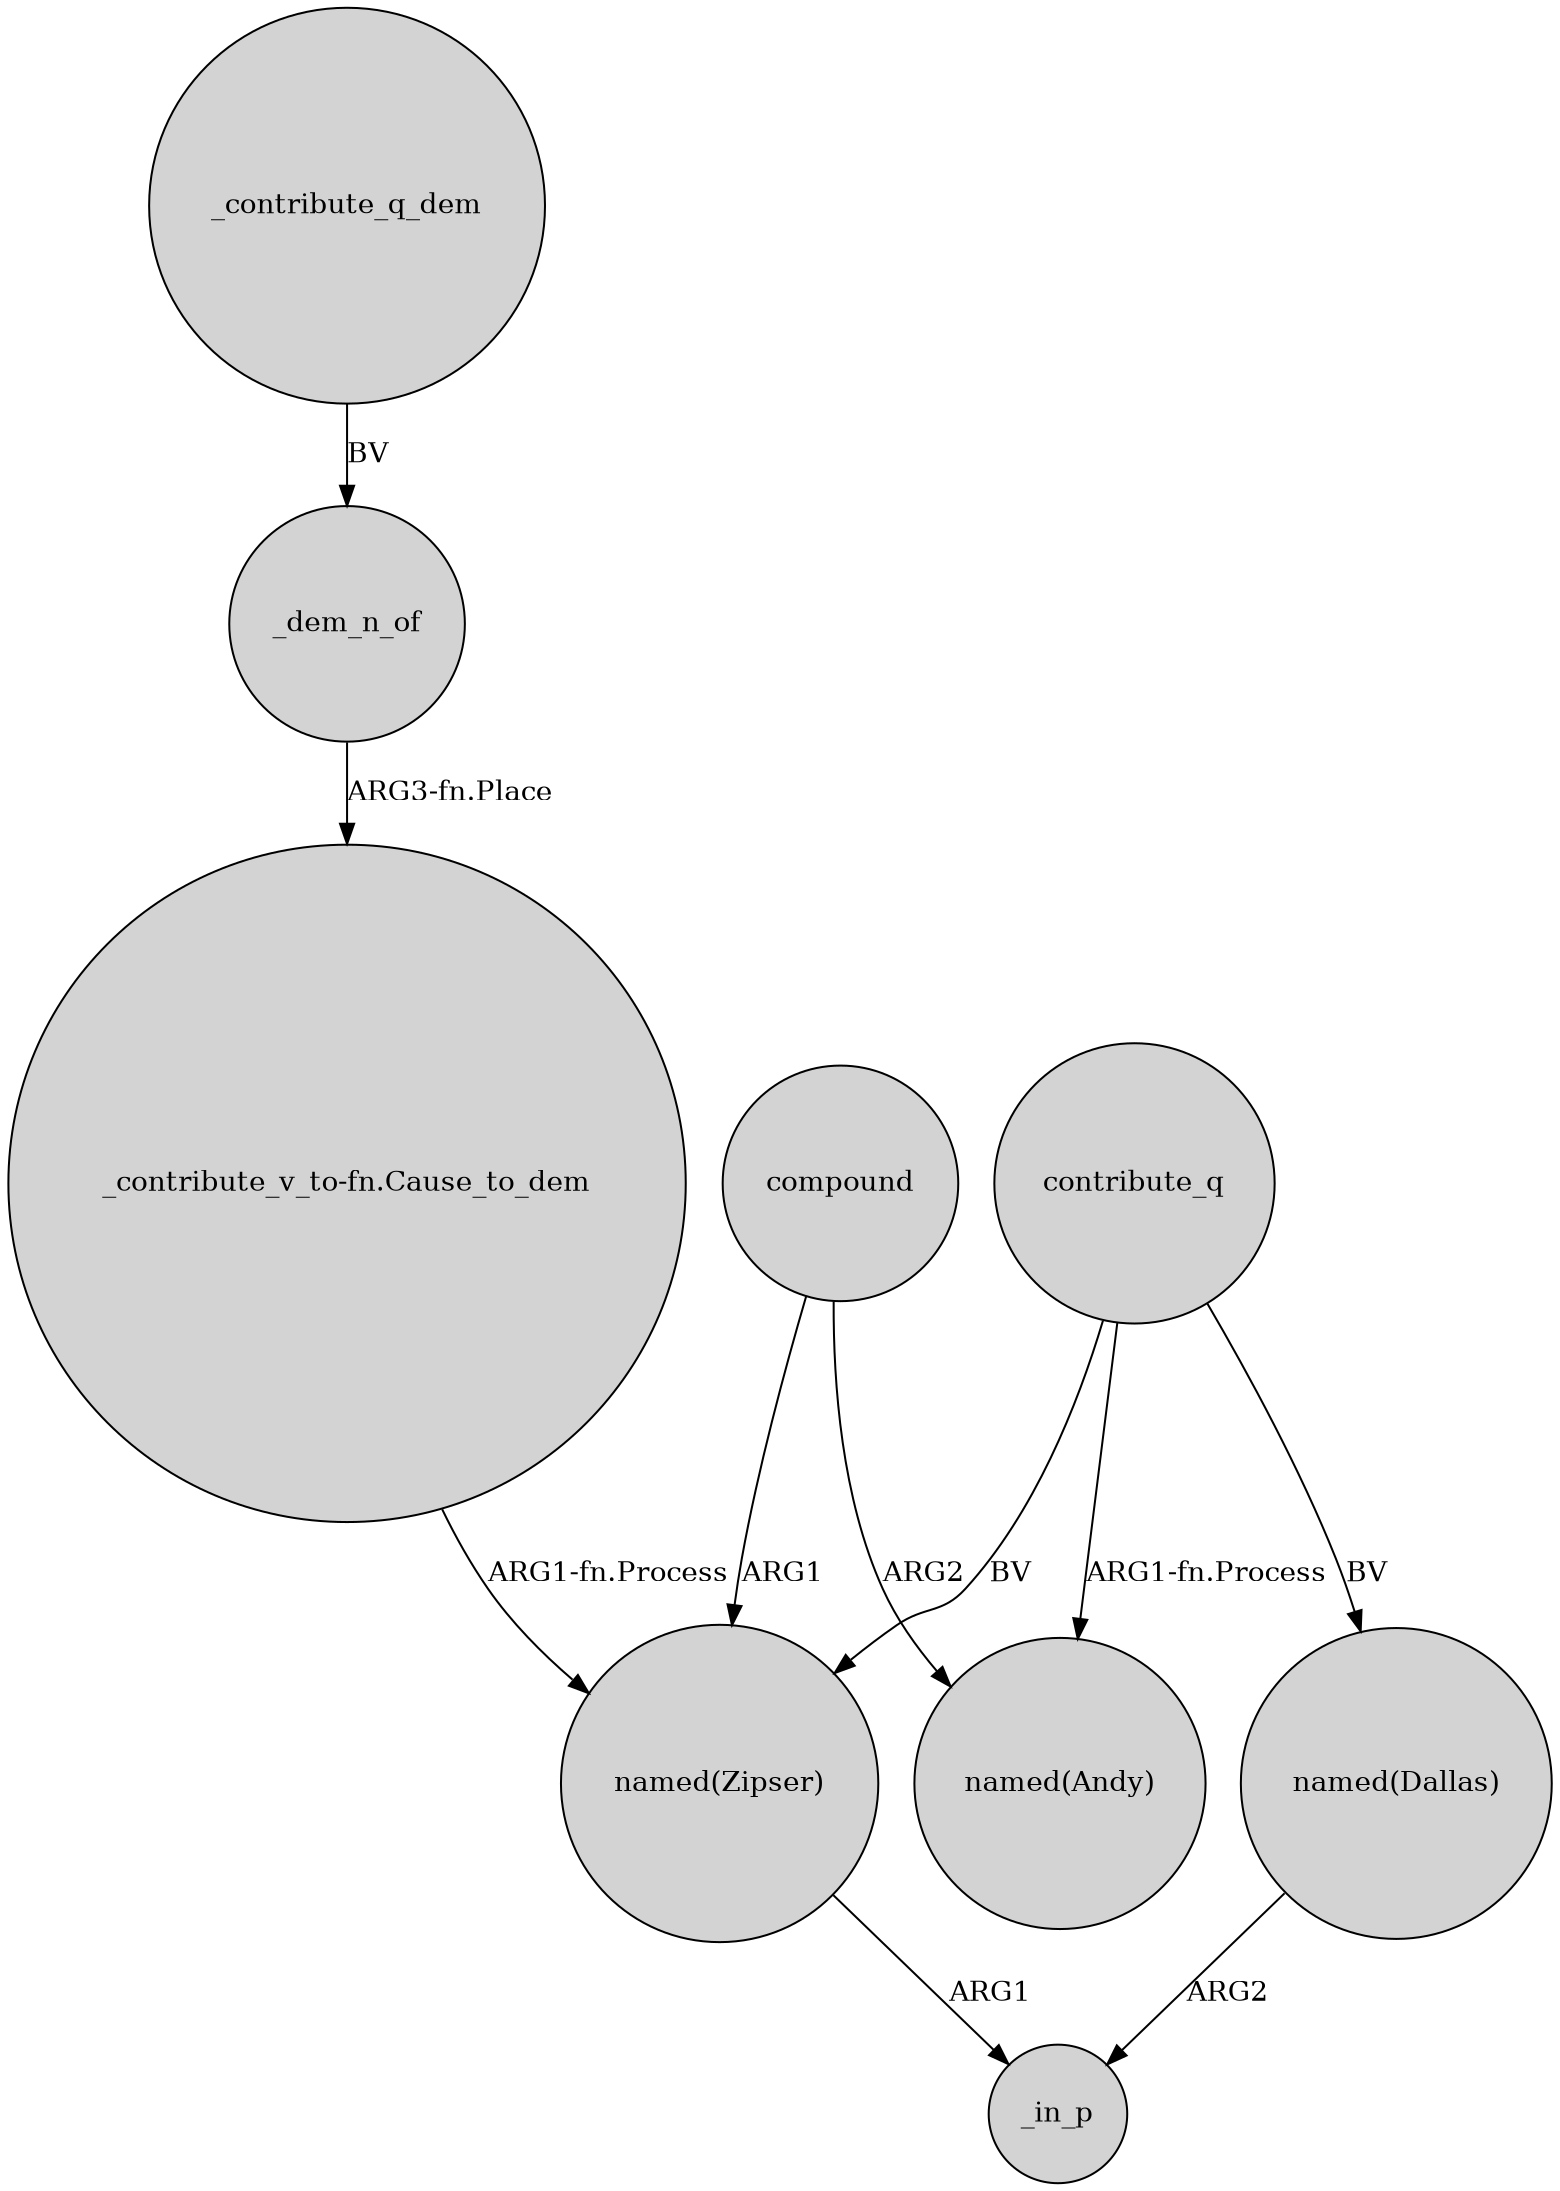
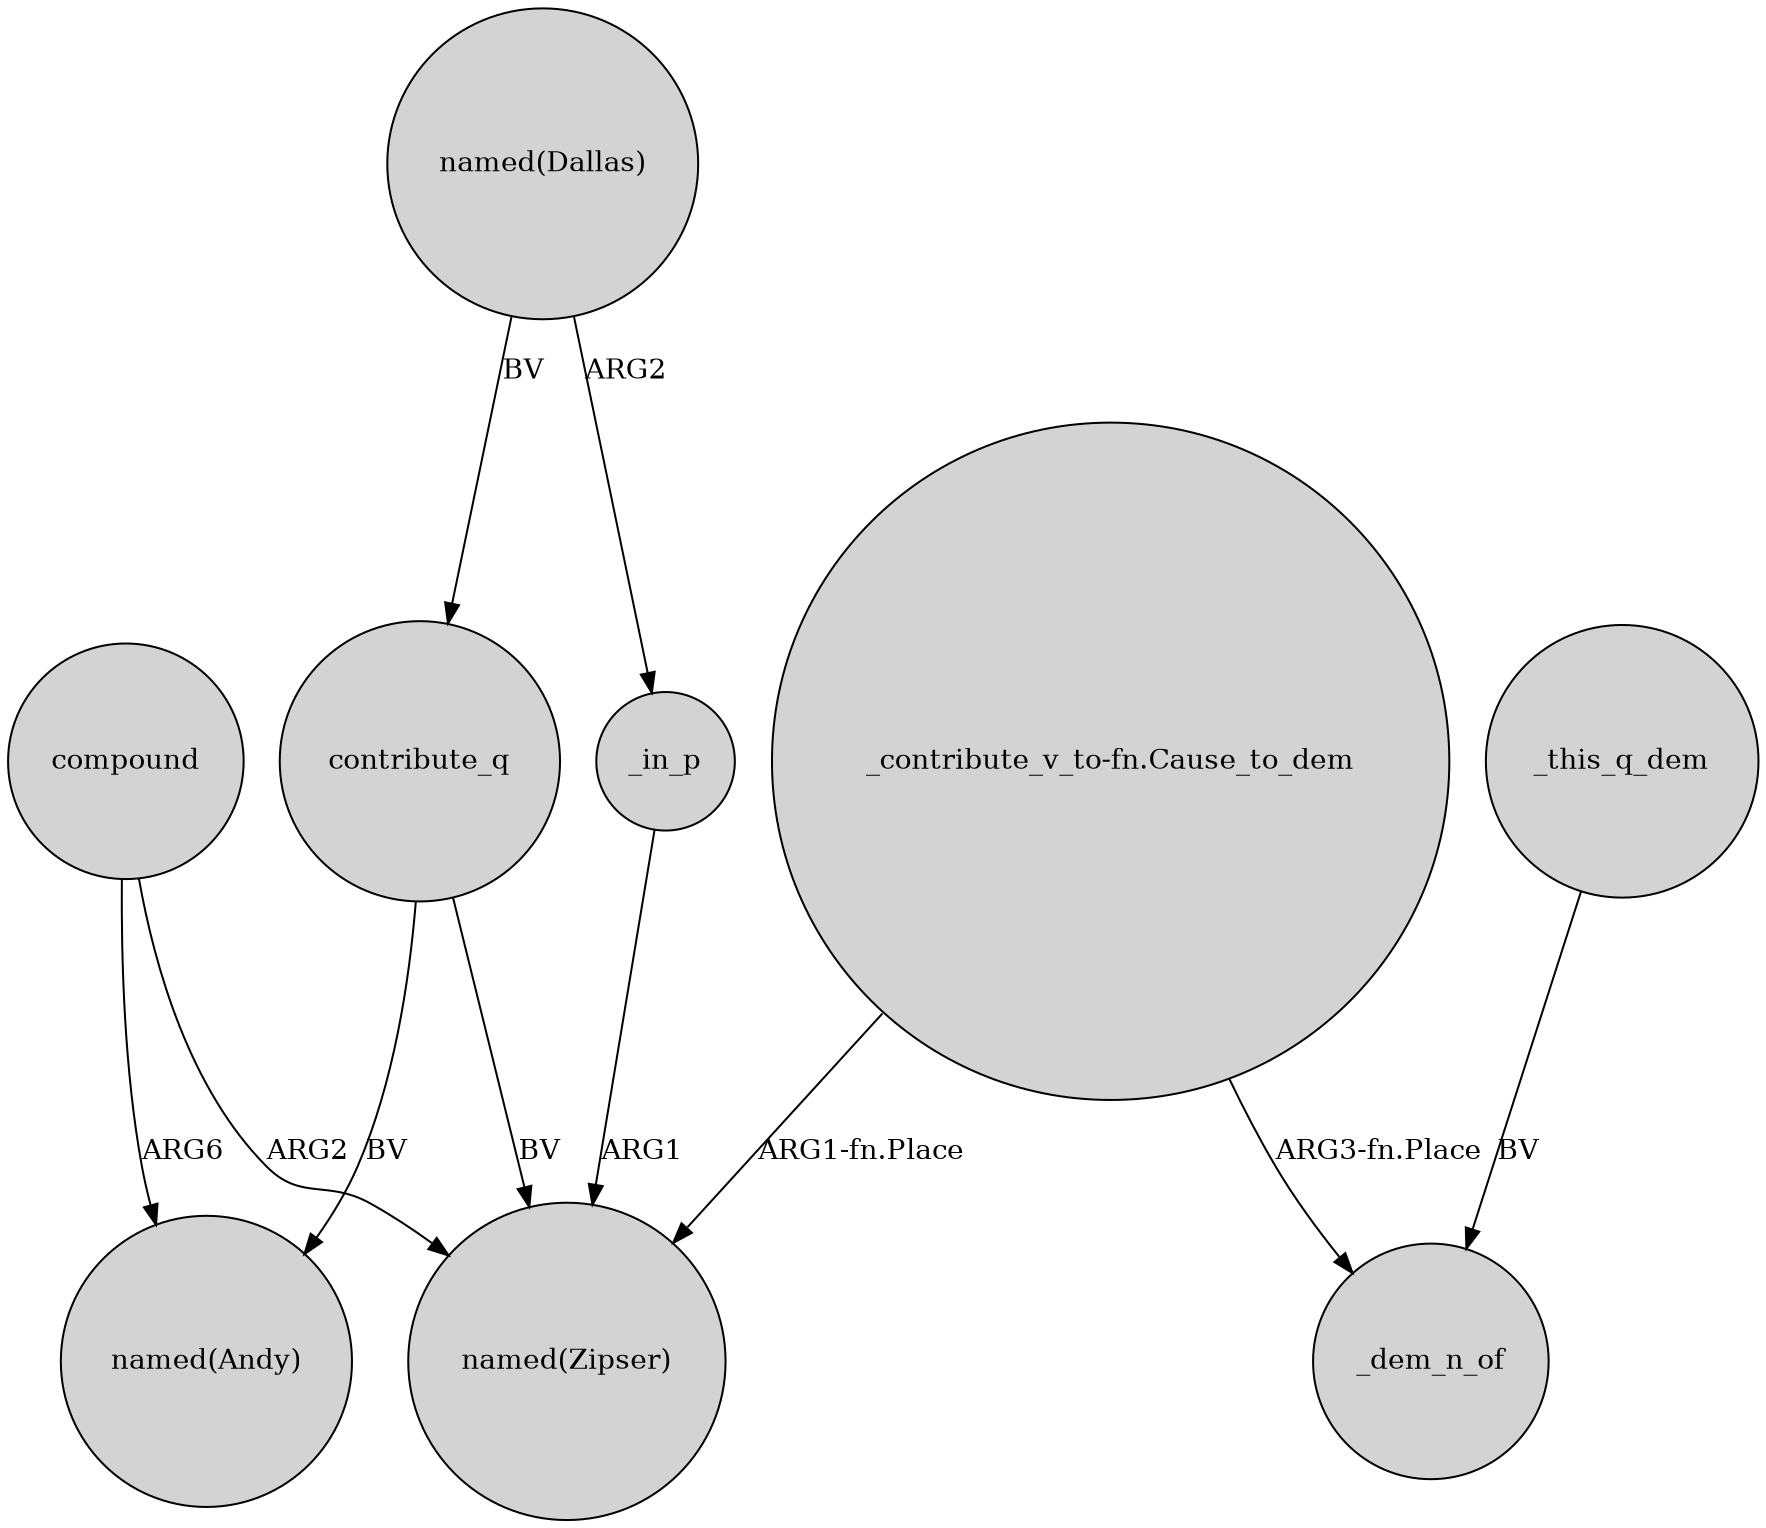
(347, 206) -> (1622, 761)
(347, 783) -> (1279, 1172)
(1289, 1454) -> (482, 460)
(609, 1574) -> (862, 1152)
(783, 1574) -> (308, 1152)
(924, 1574) -> (183, 1152)
(1207, 1574) -> (387, 1152)
(913, 1972) -> (625, 1007)
